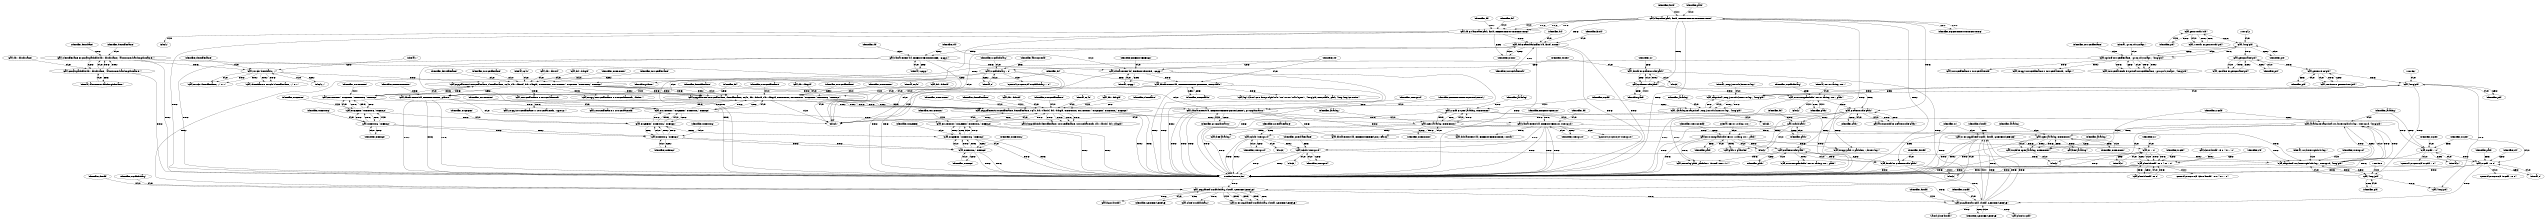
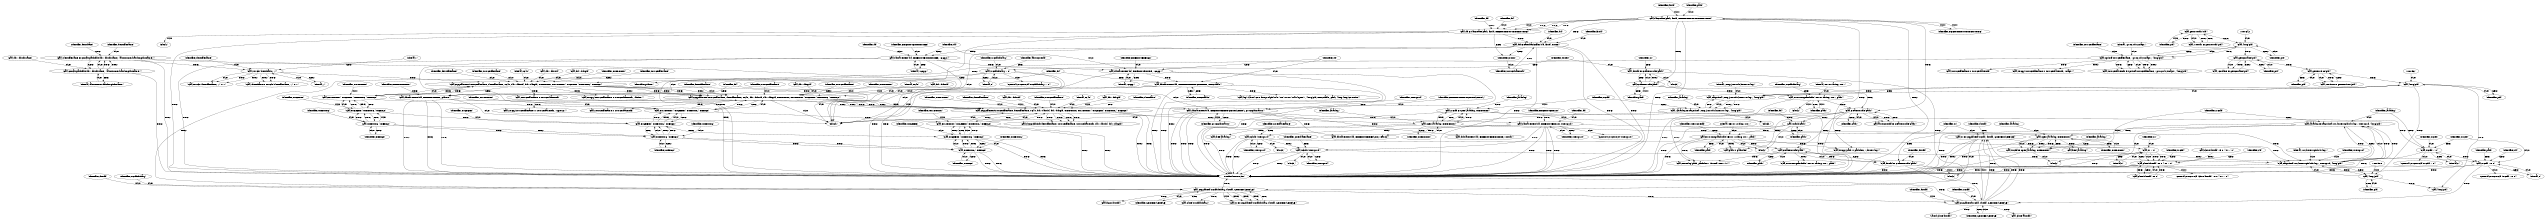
(1943, 25) -> (1943, 25)
(1955, 25) -> (1955, 25)
none -> (909, 45)
(1508, 50) -> (1508, 64)
(320, 84) -> (320, 84)
(547, 94) -> none
(1515, 130) -> none
(1232, 183) -> (1224, 183)
(2021, 216) -> (2021, 216)
